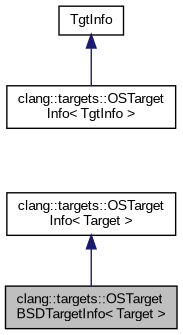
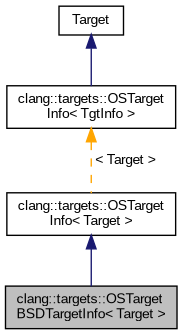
(91, 21) -> (91, 21)
none -> (91, 168)
